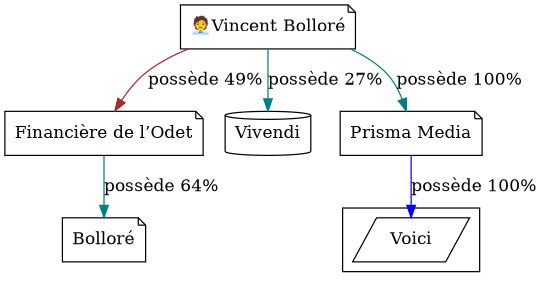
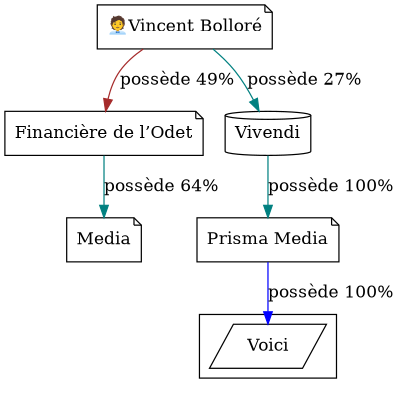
(382, 69) -> (268, 180)
(104, 240) -> (104, 240)
